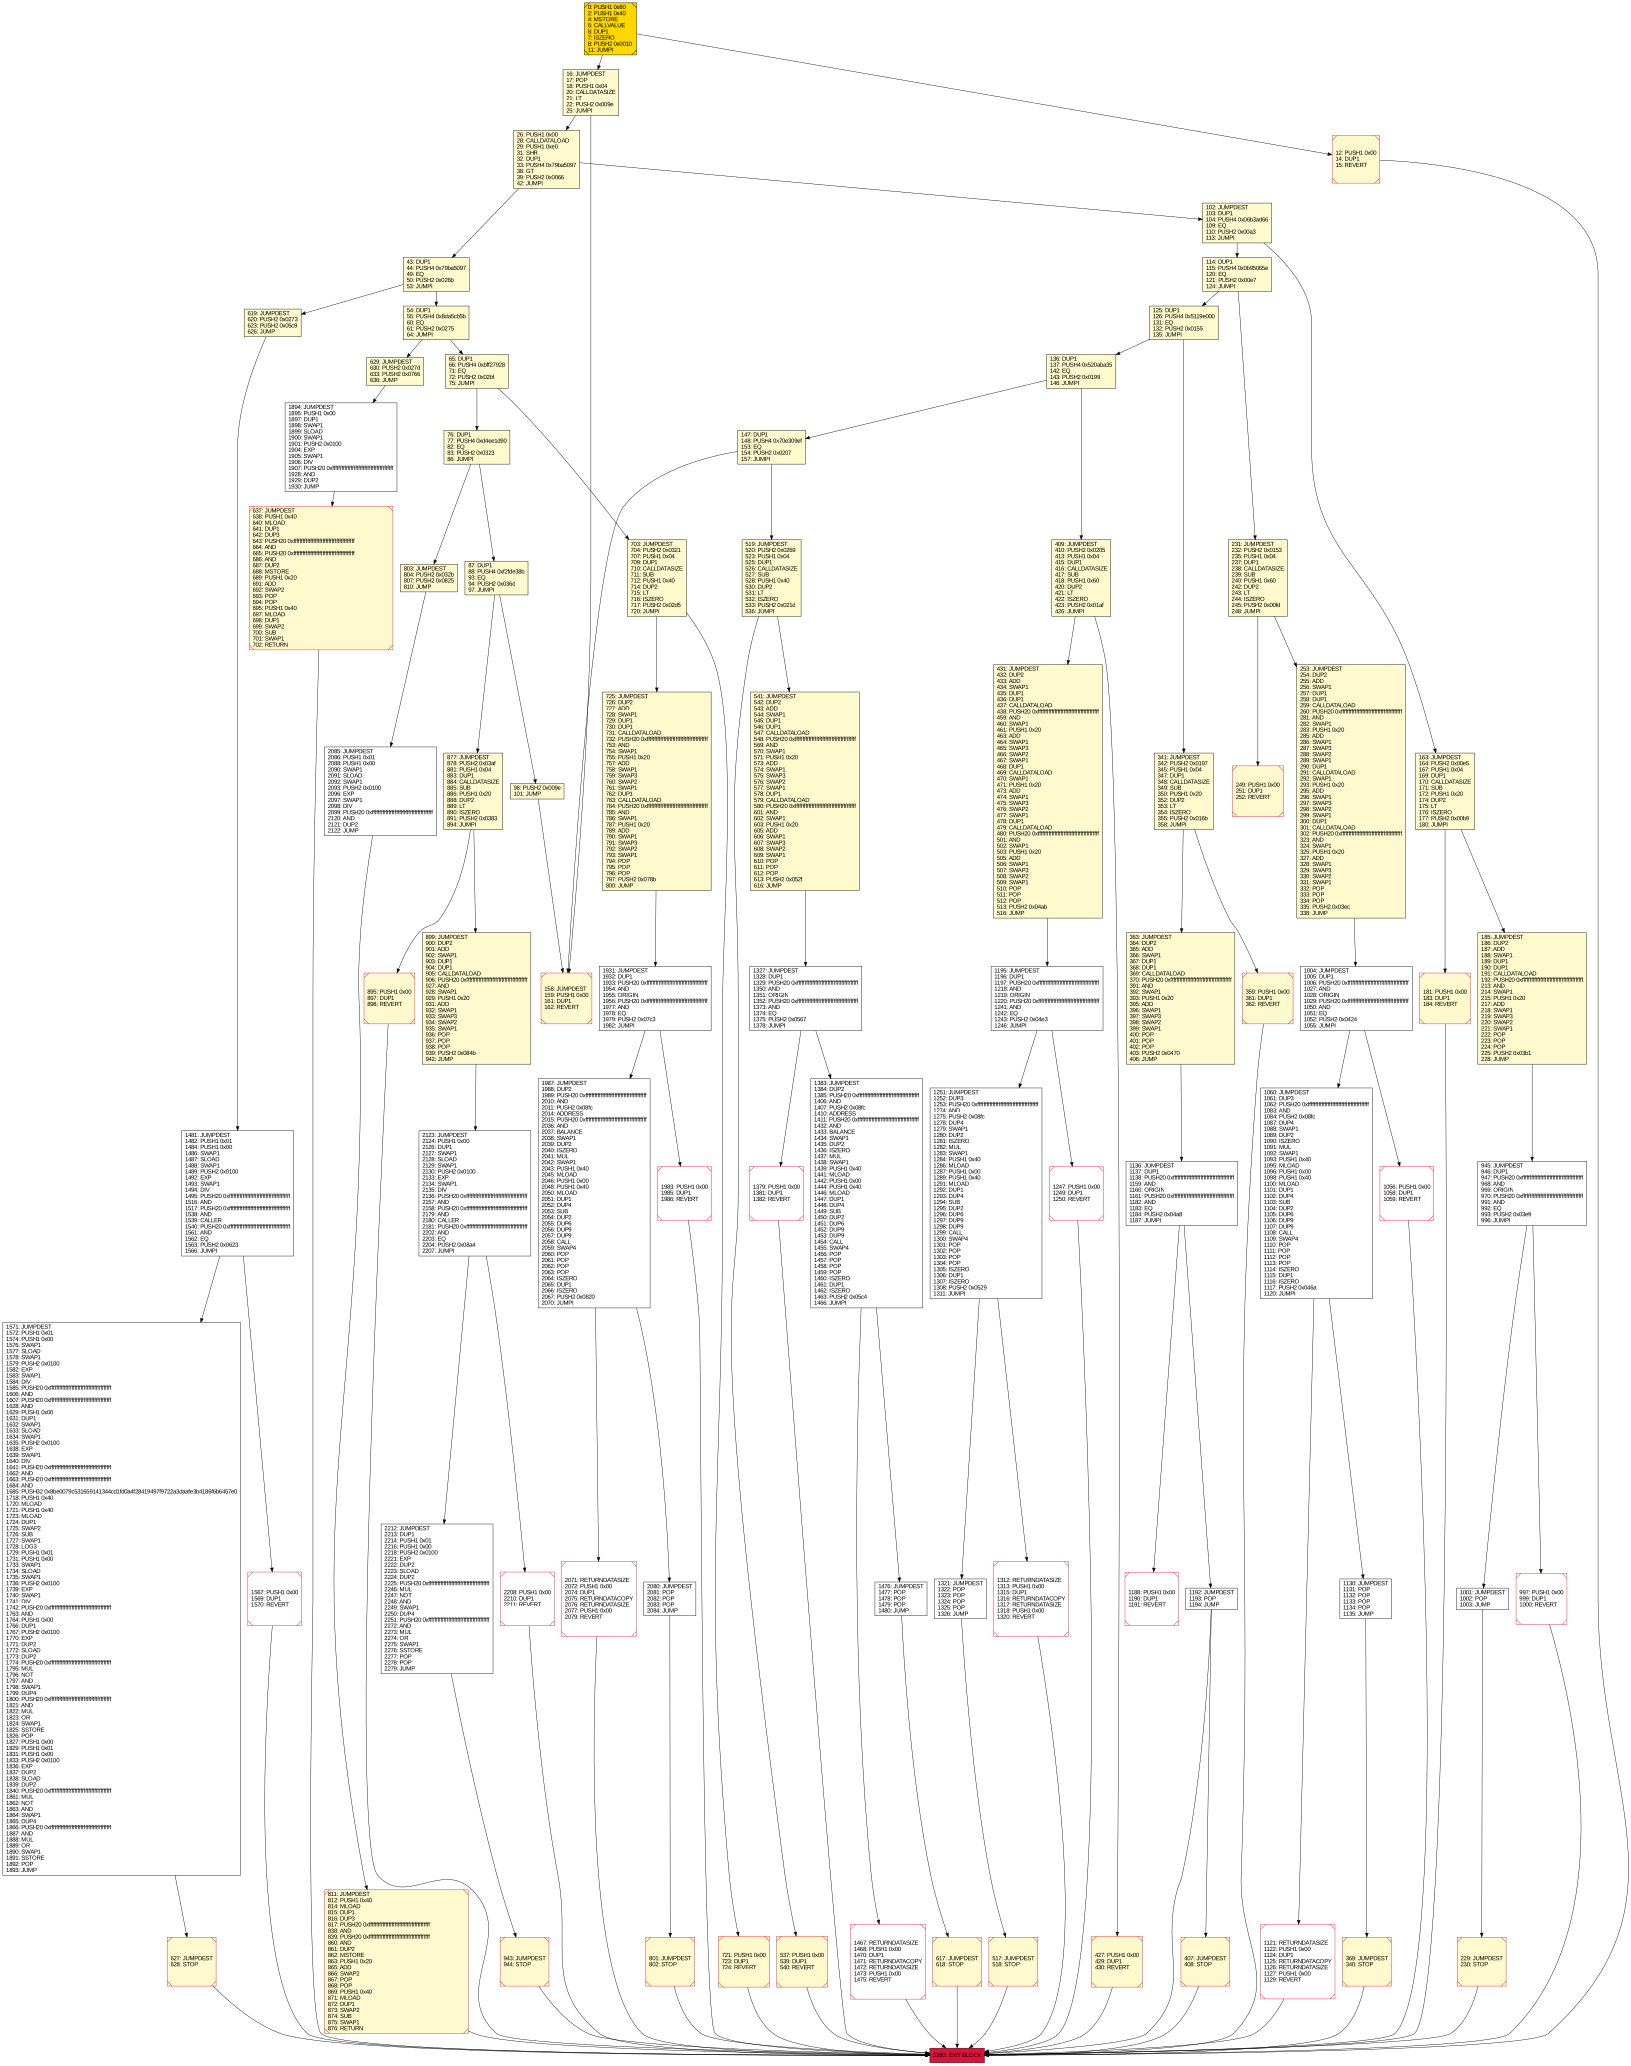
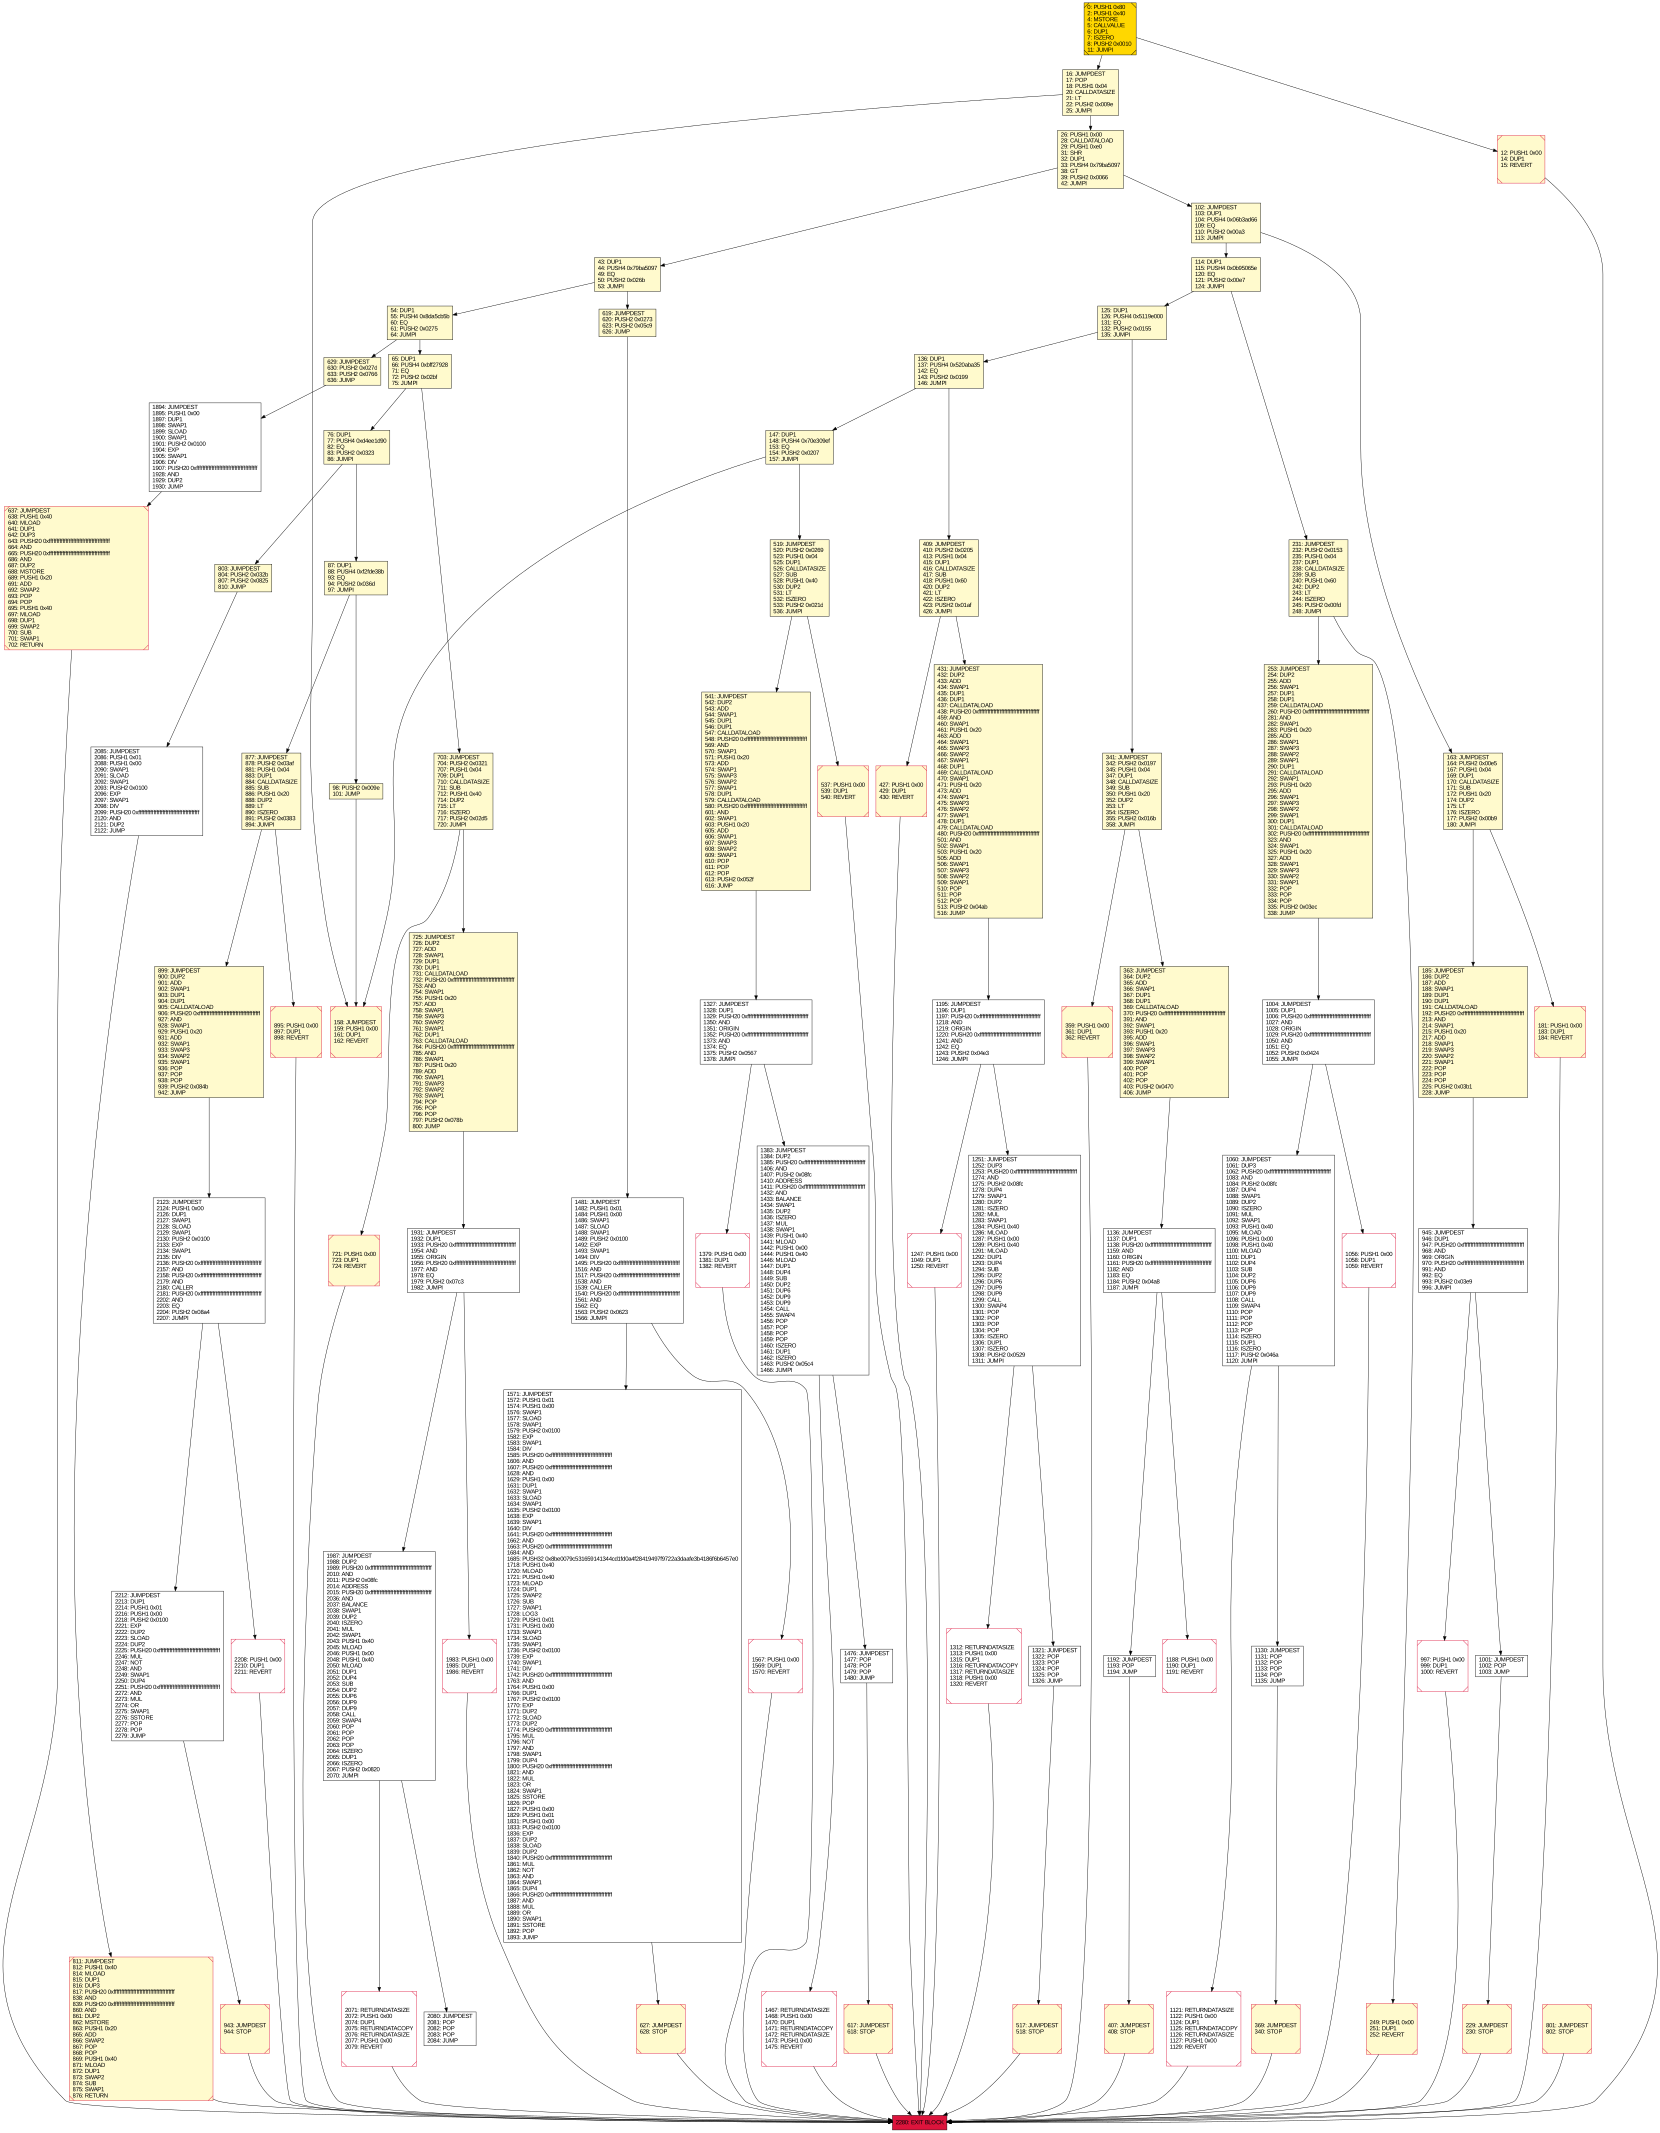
(1076, 1193) -> (934, 1261)
(670, 1774) -> none
(1175, 1904) -> (1266, 2112)
